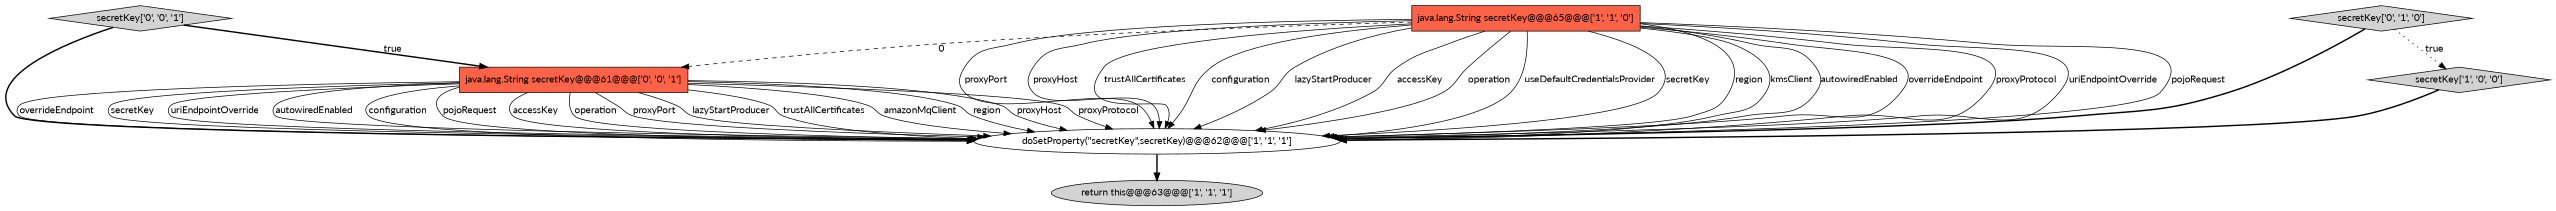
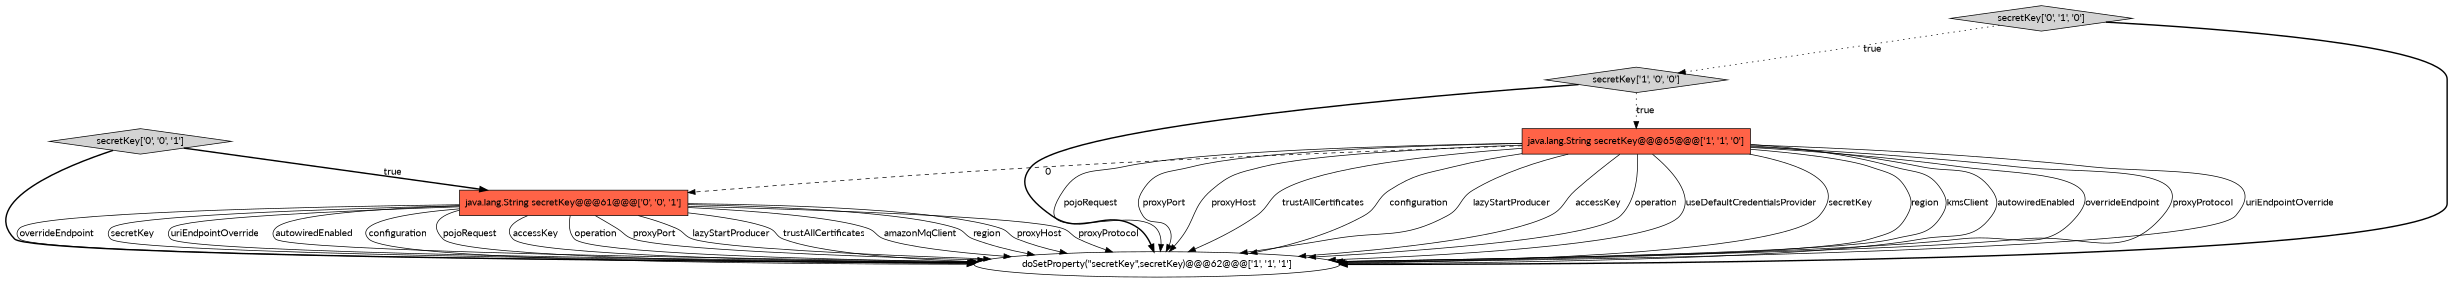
none -> (1636, 107)
(1157, 193) -> none
